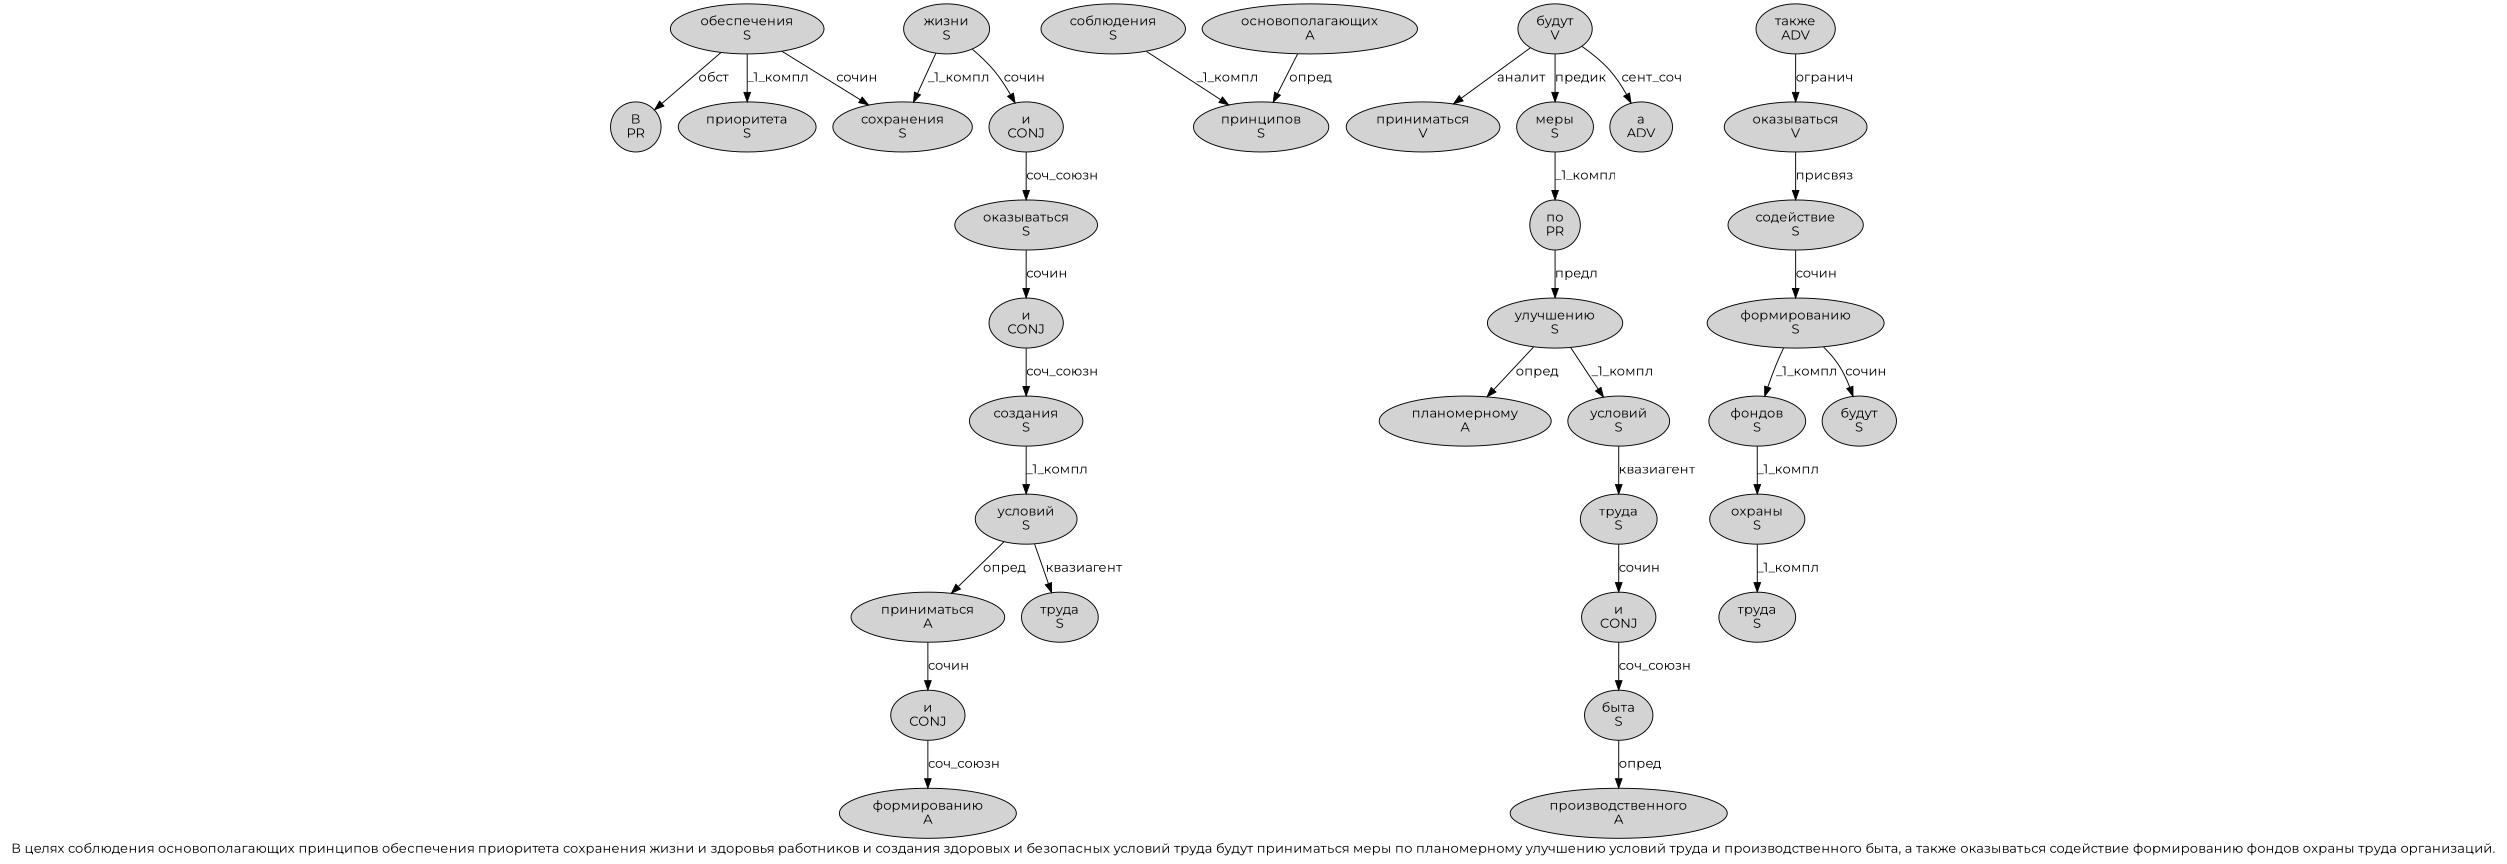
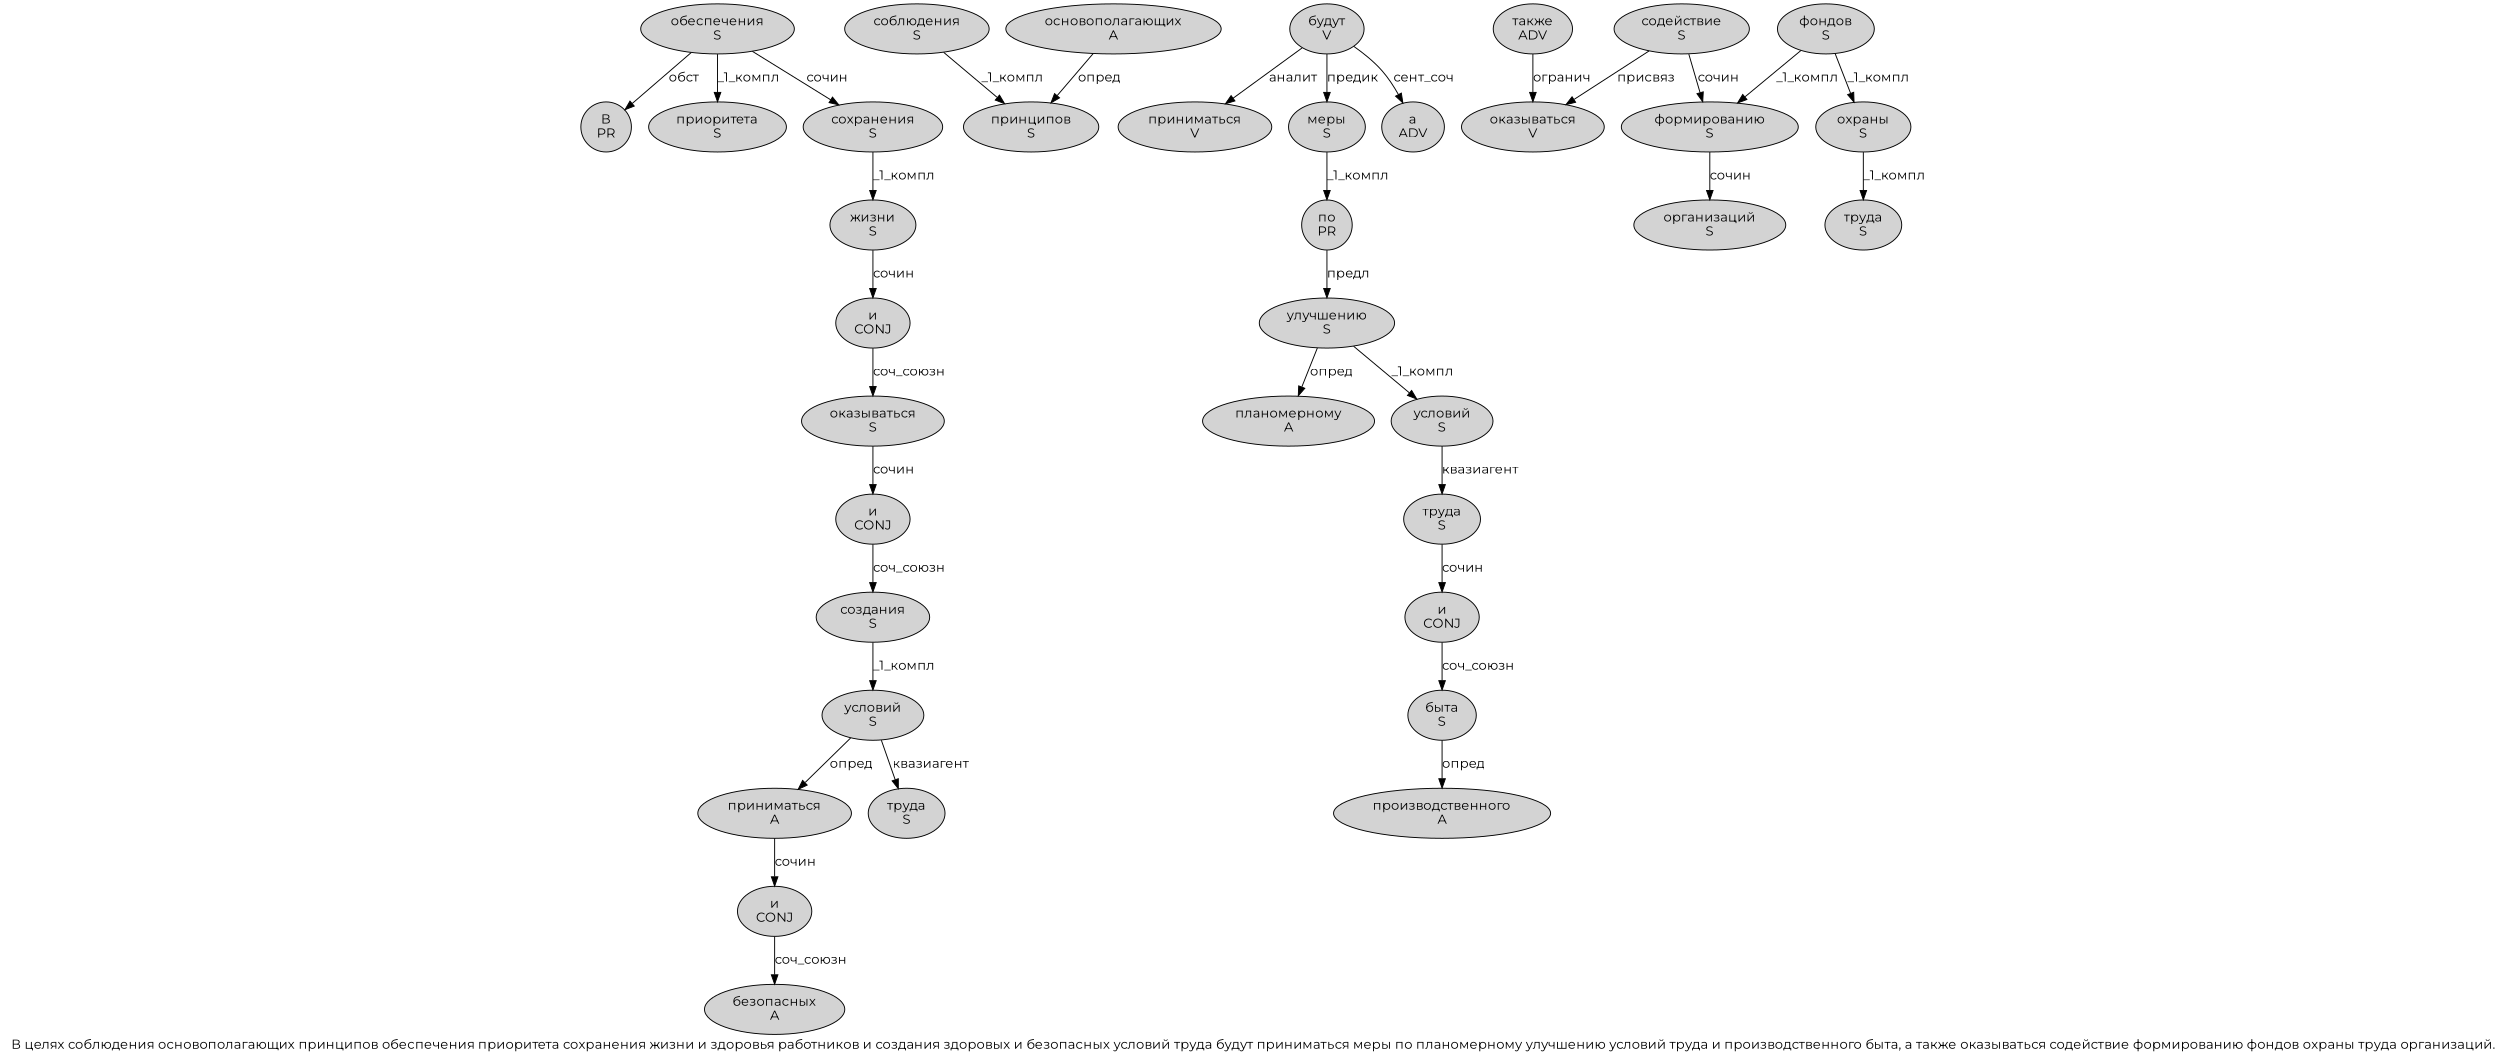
(927, 73) -> (873, 171)
(1796, 171) -> (1612, 75)
(1775, 367) -> (1773, 74)
(1859, 421) -> (1710, 225)
(928, 813) -> (775, 1009)
